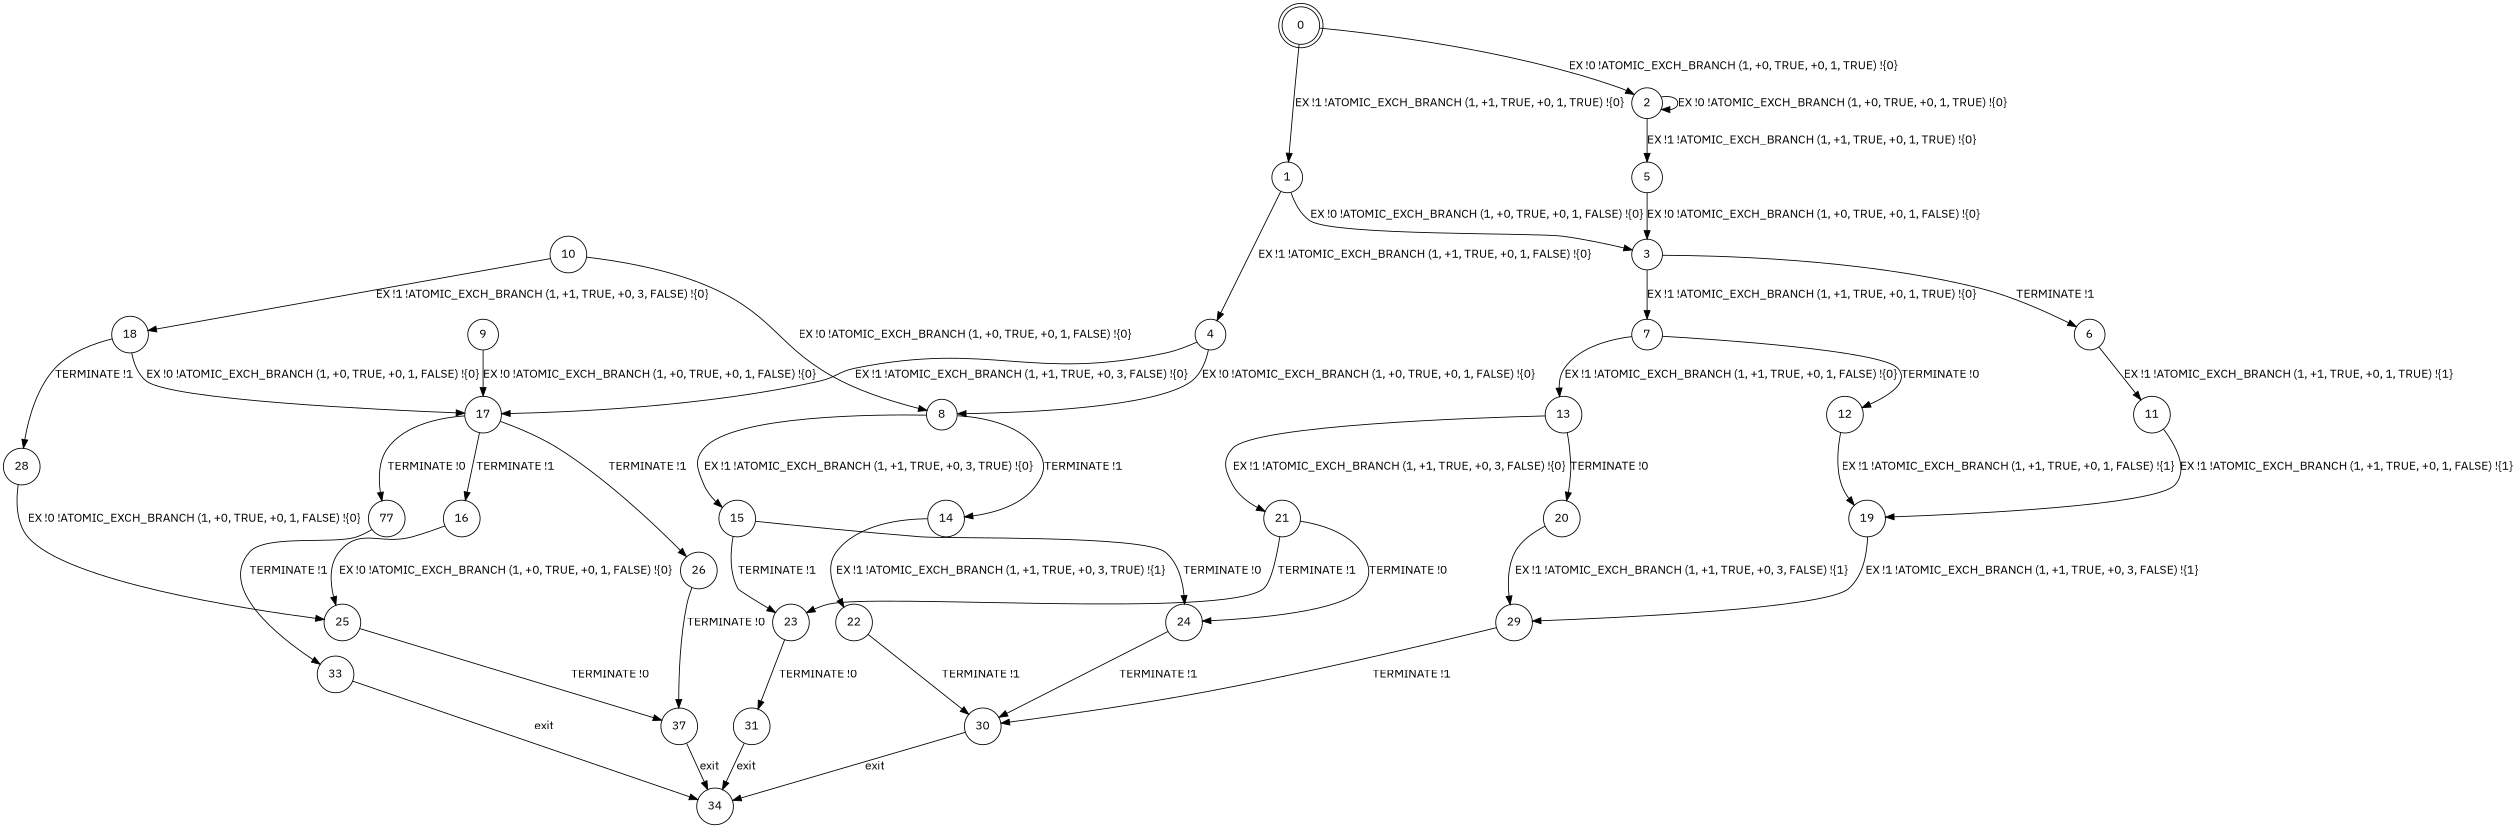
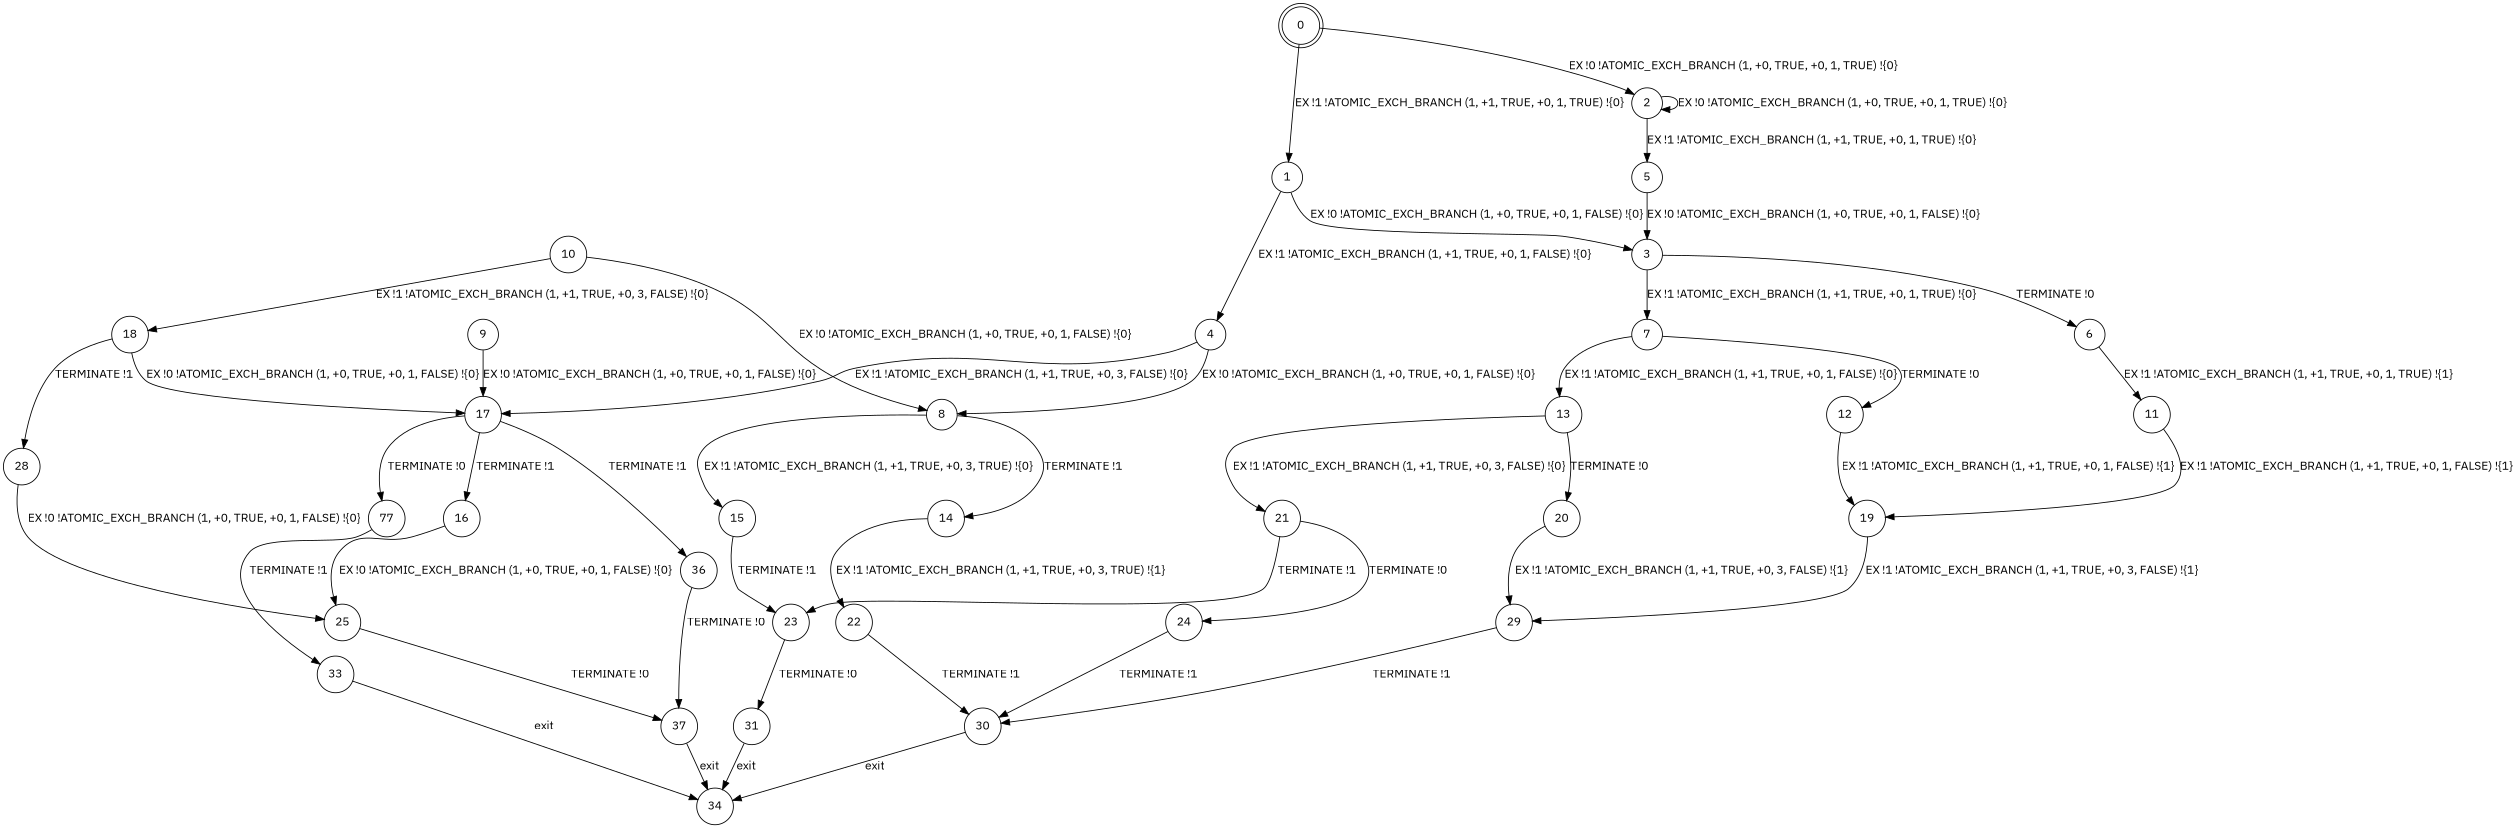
(2056, 295) -> (2056, 295)
(985, 538) -> none
(699, 570) -> (699, 570)
